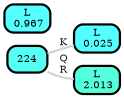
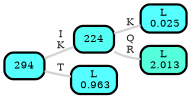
(27, 19) -> (94, 80)
none -> (24, 66)
